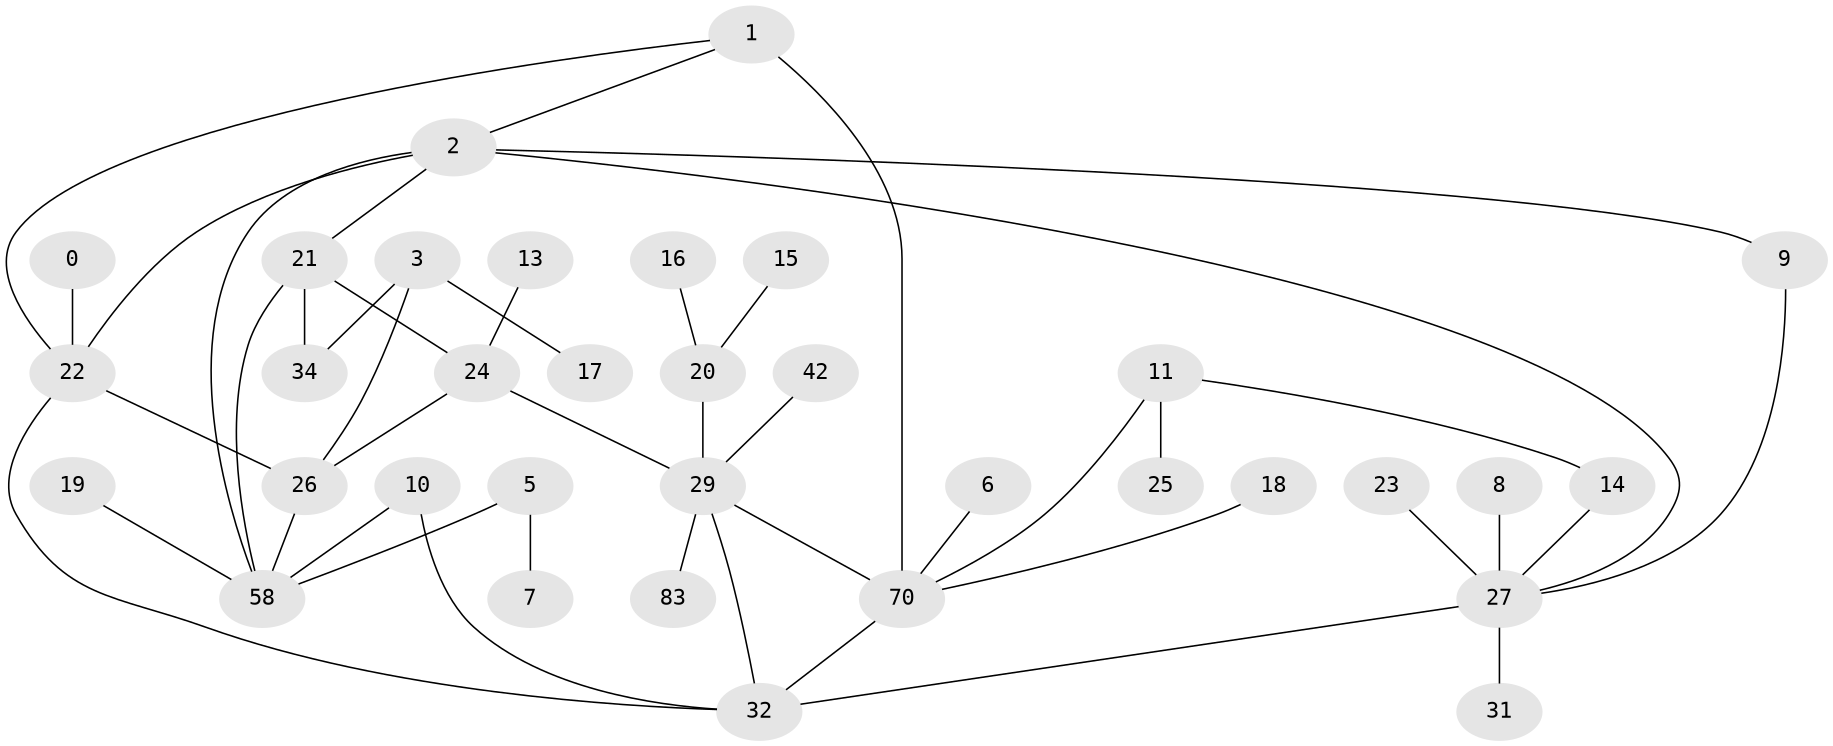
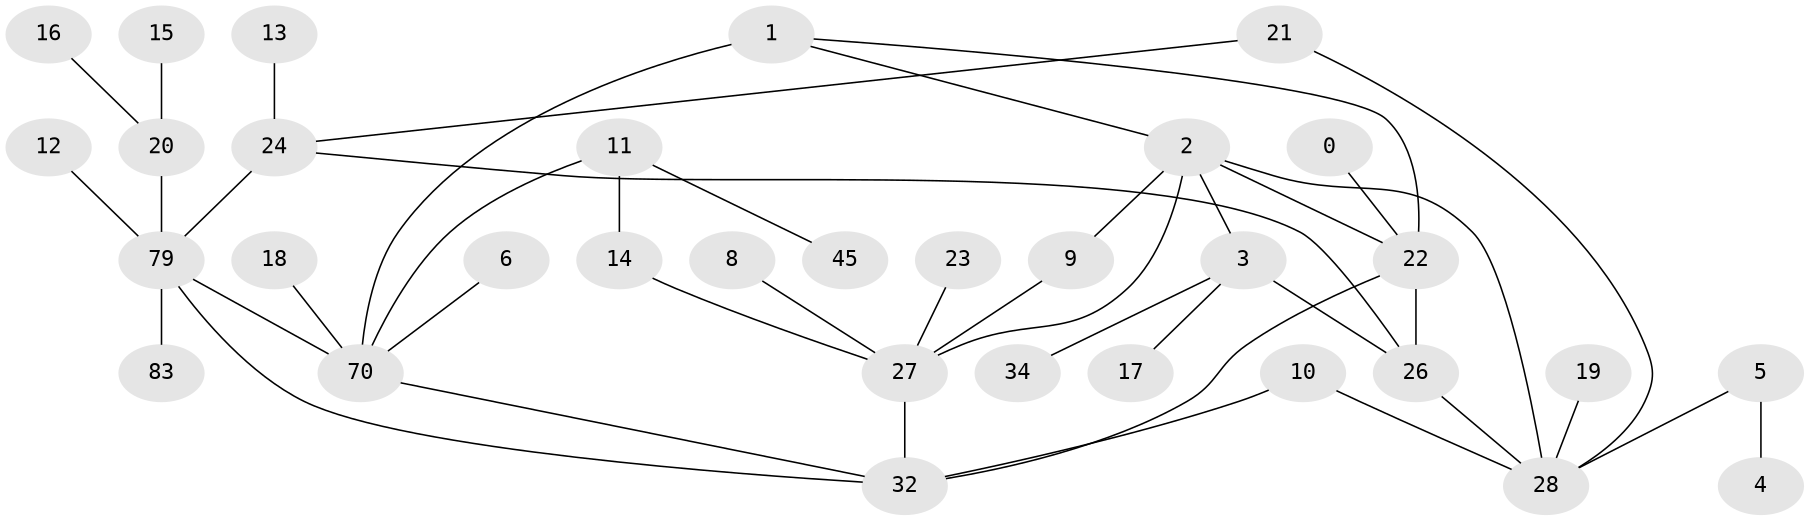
(379, 204) -> (1211, 195)
(305, 317) -> none
(816, 373) -> (49, 147)
(703, 486) -> (162, 260)
(1161, 486) -> (845, 260)
(262, 599) -> (1546, 486)
(530, 599) -> (1761, 486)
(1499, 712) -> none
